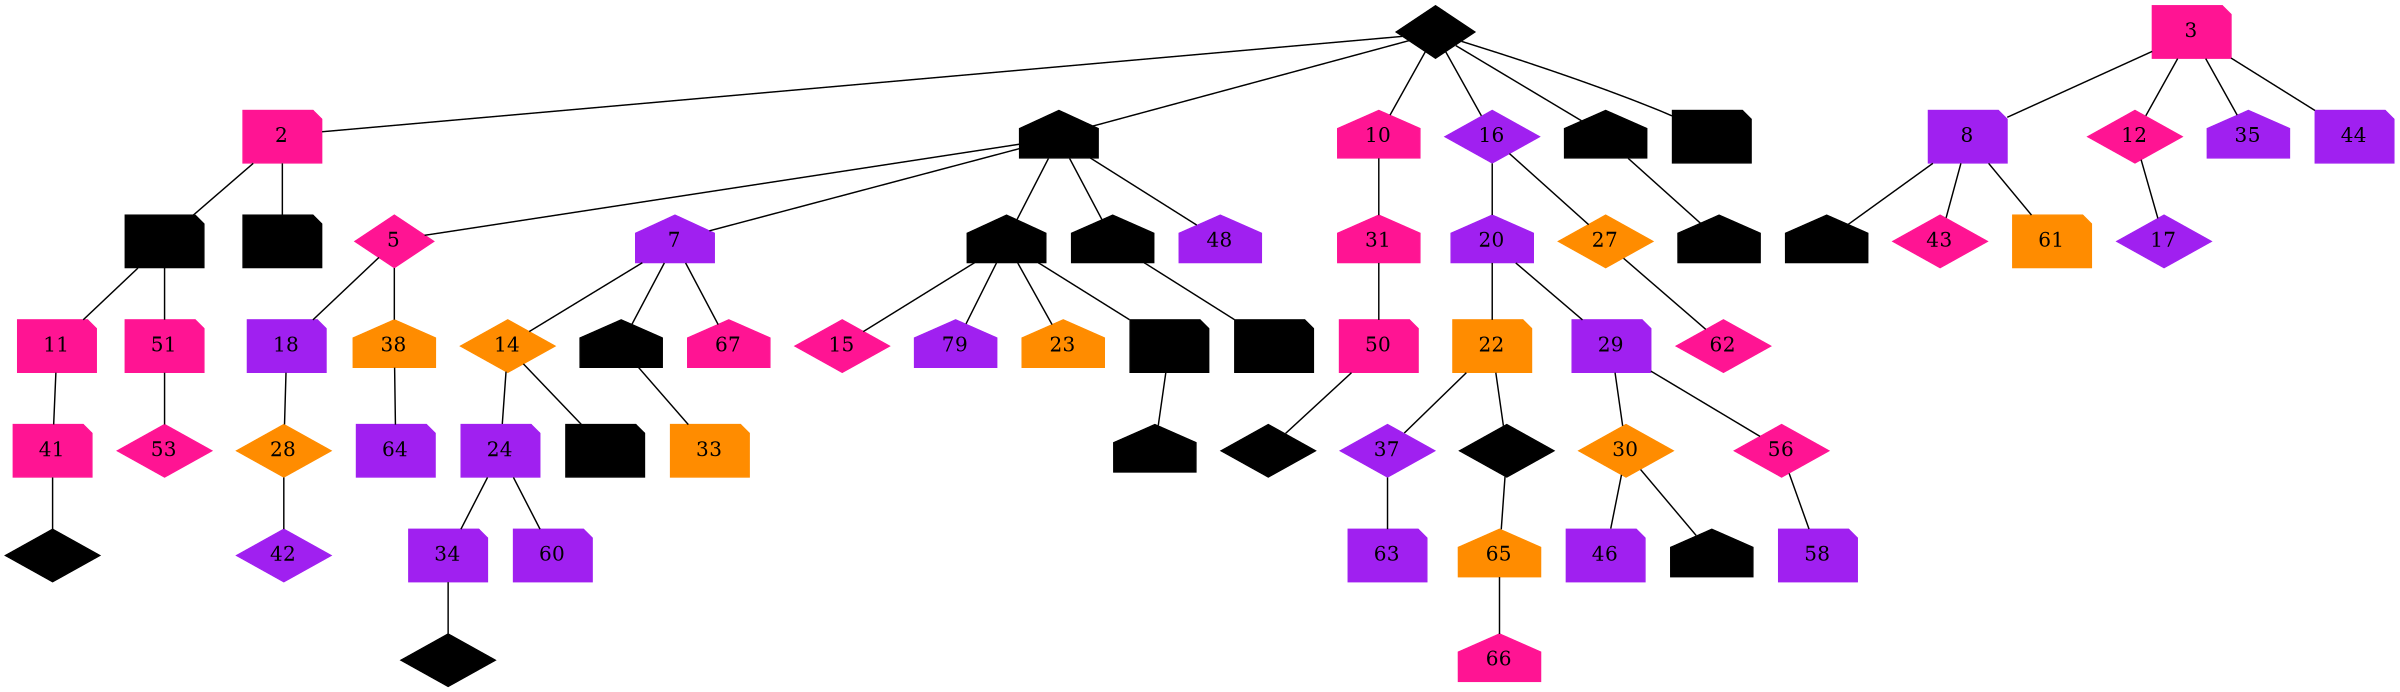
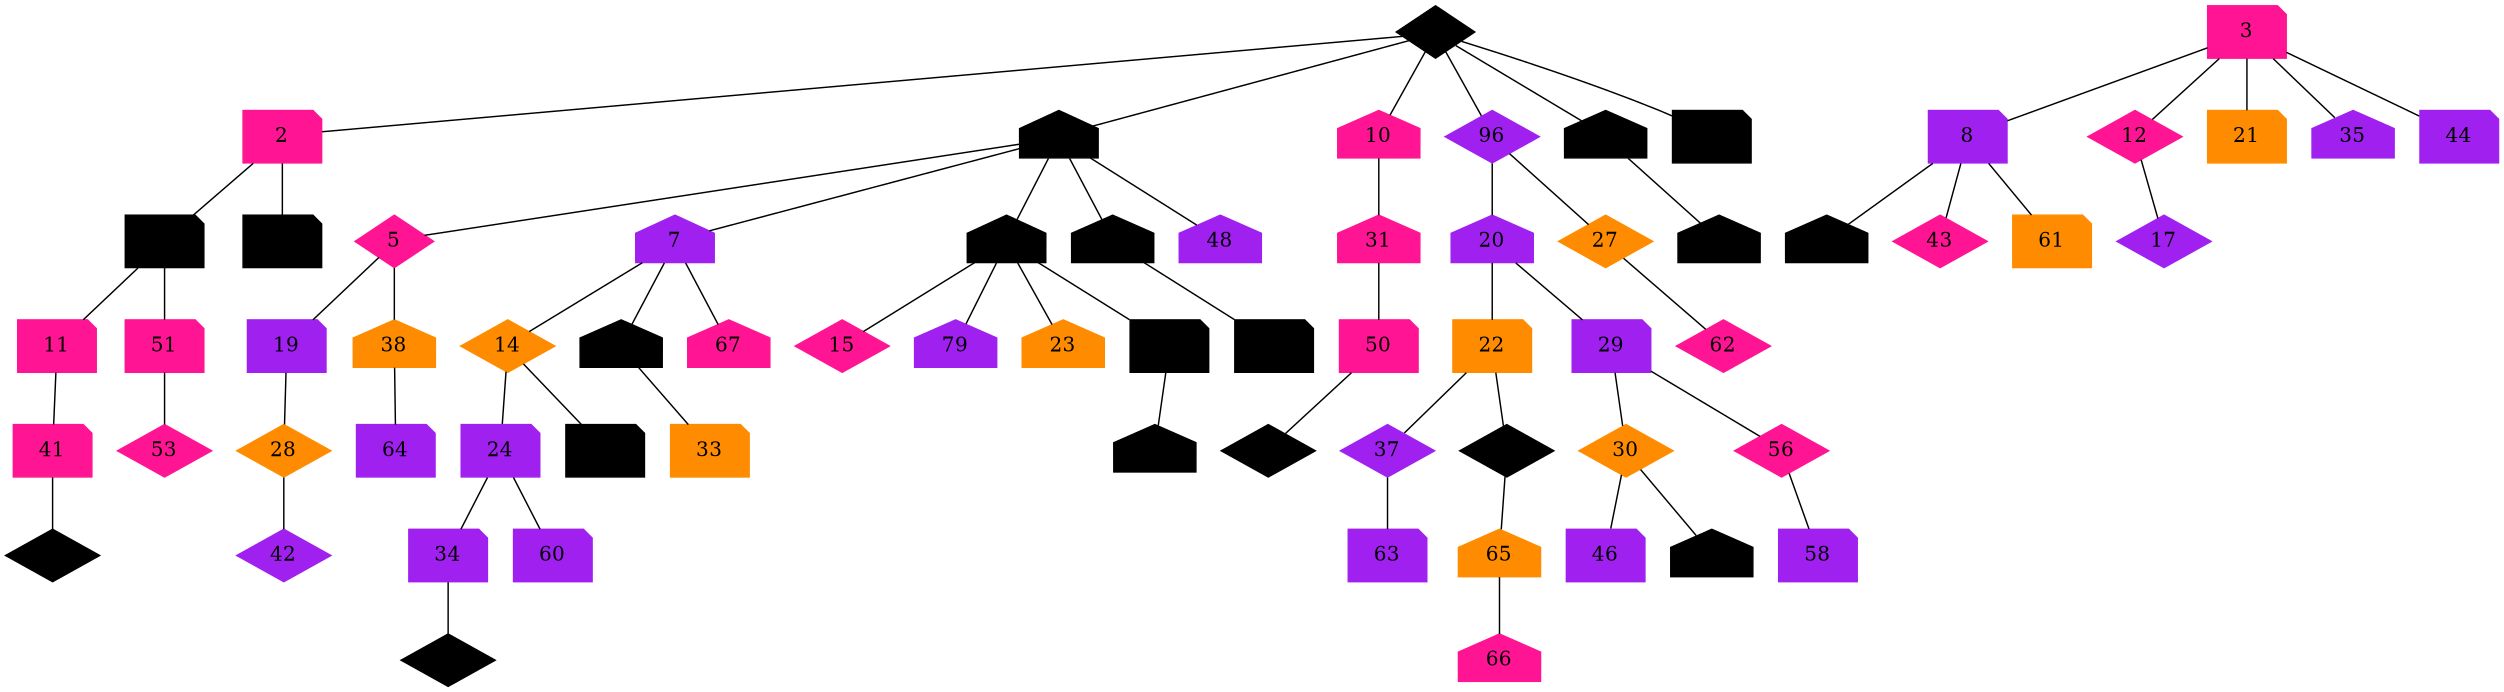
(1492, 137) -> (1492, 137)
none -> (2247, 137)
(287, 346) -> (287, 346)
